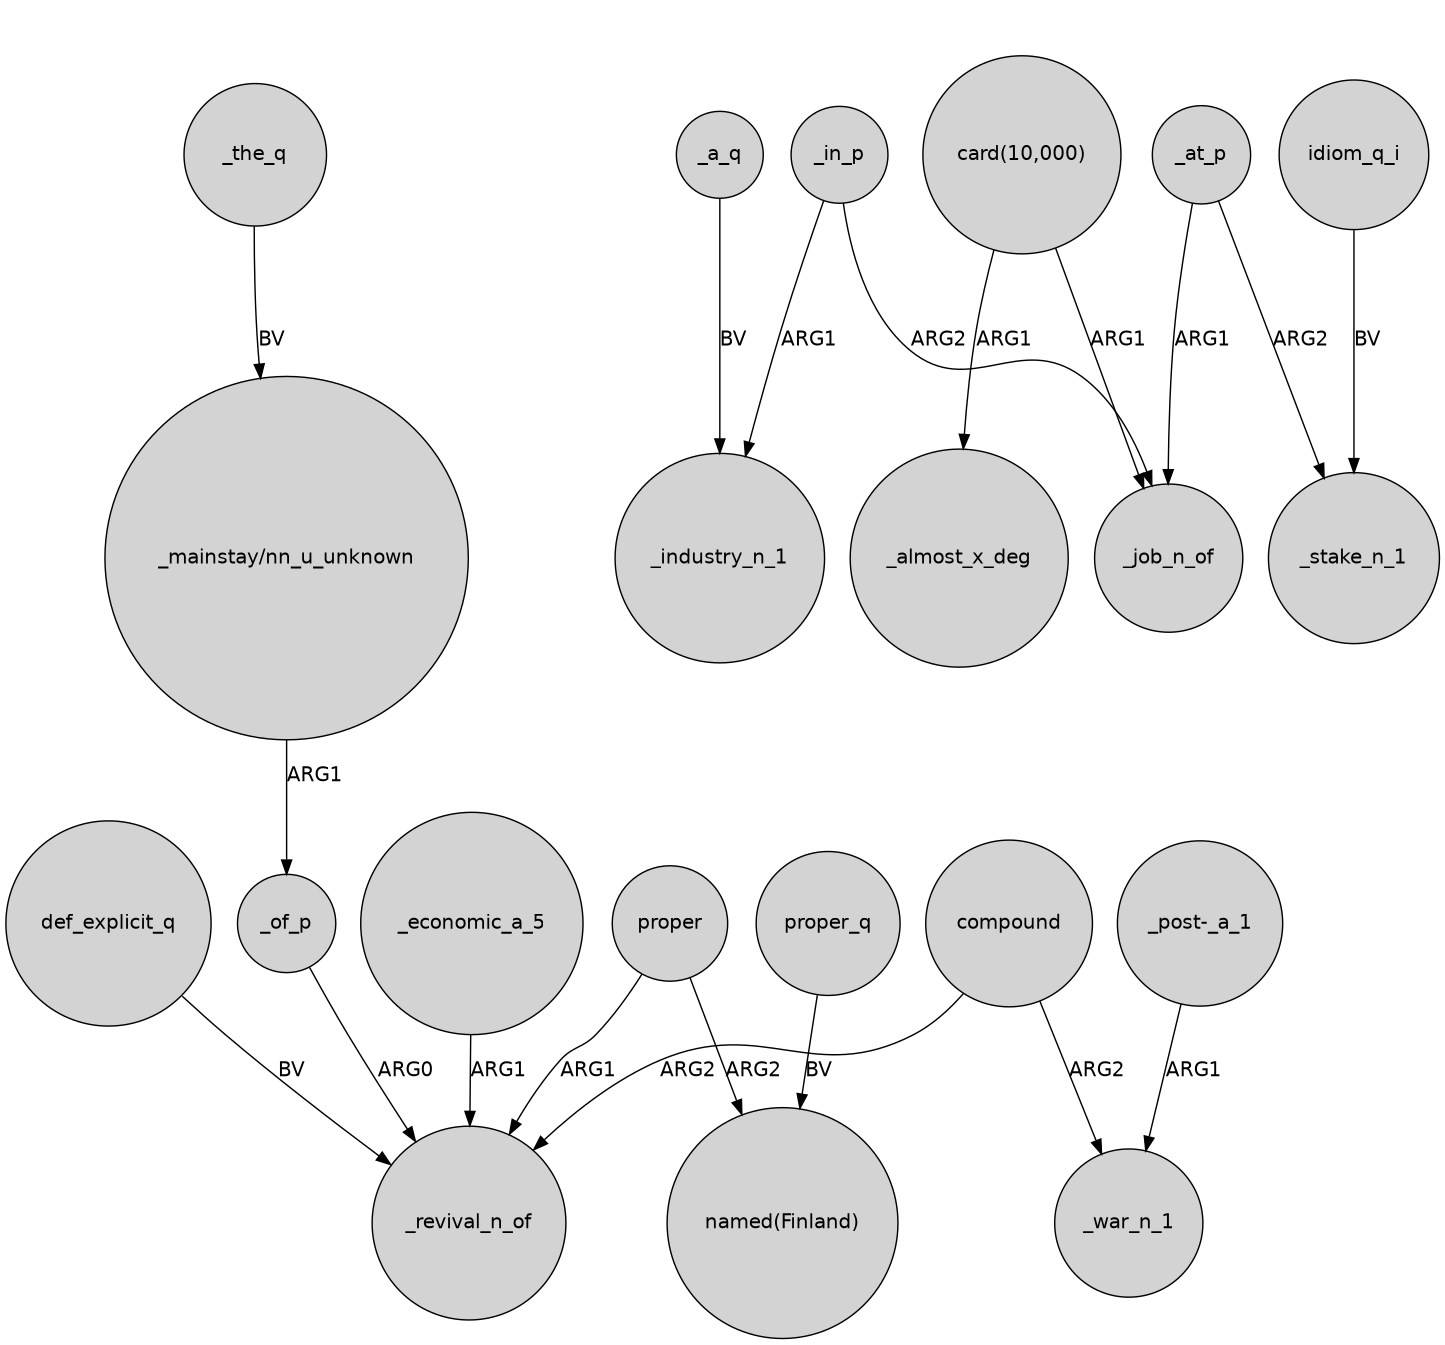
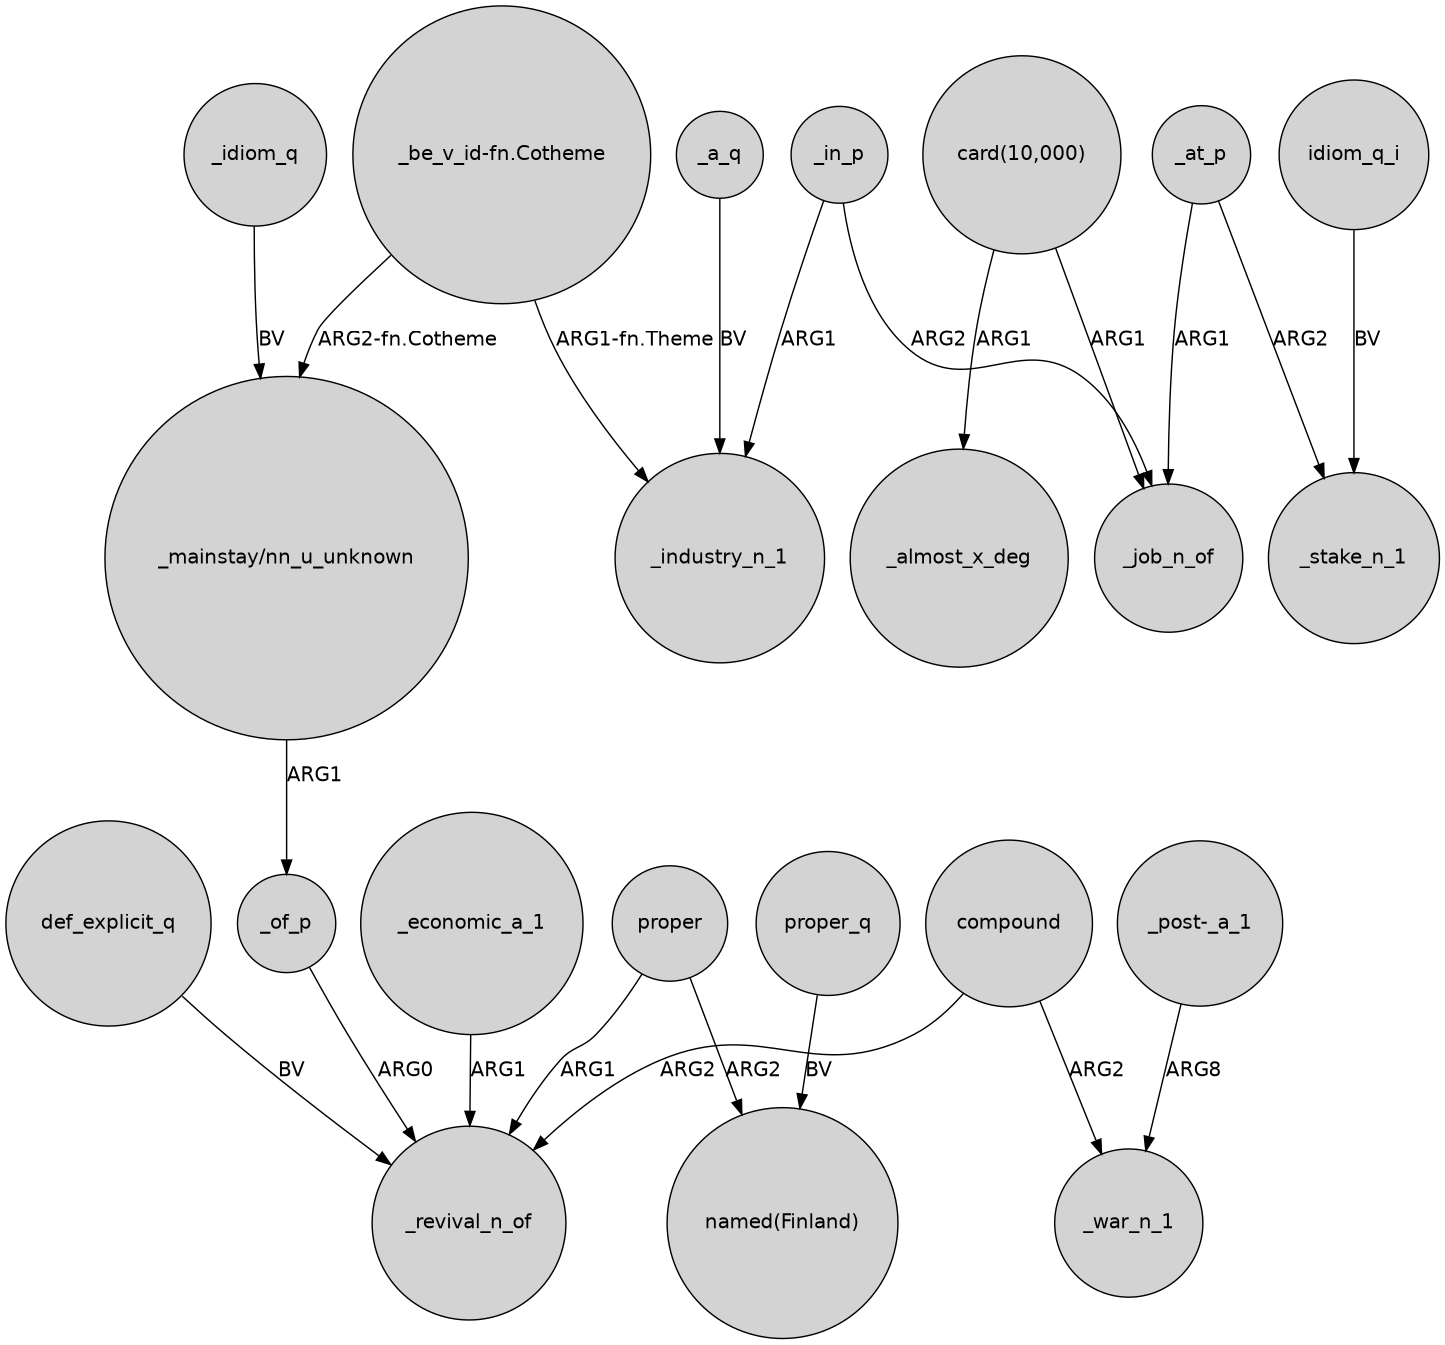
(255, 155) -> (255, 155)
none -> (502, 155)
(472, 923) -> (472, 923)
(1194, 1071) -> (1194, 1071)
